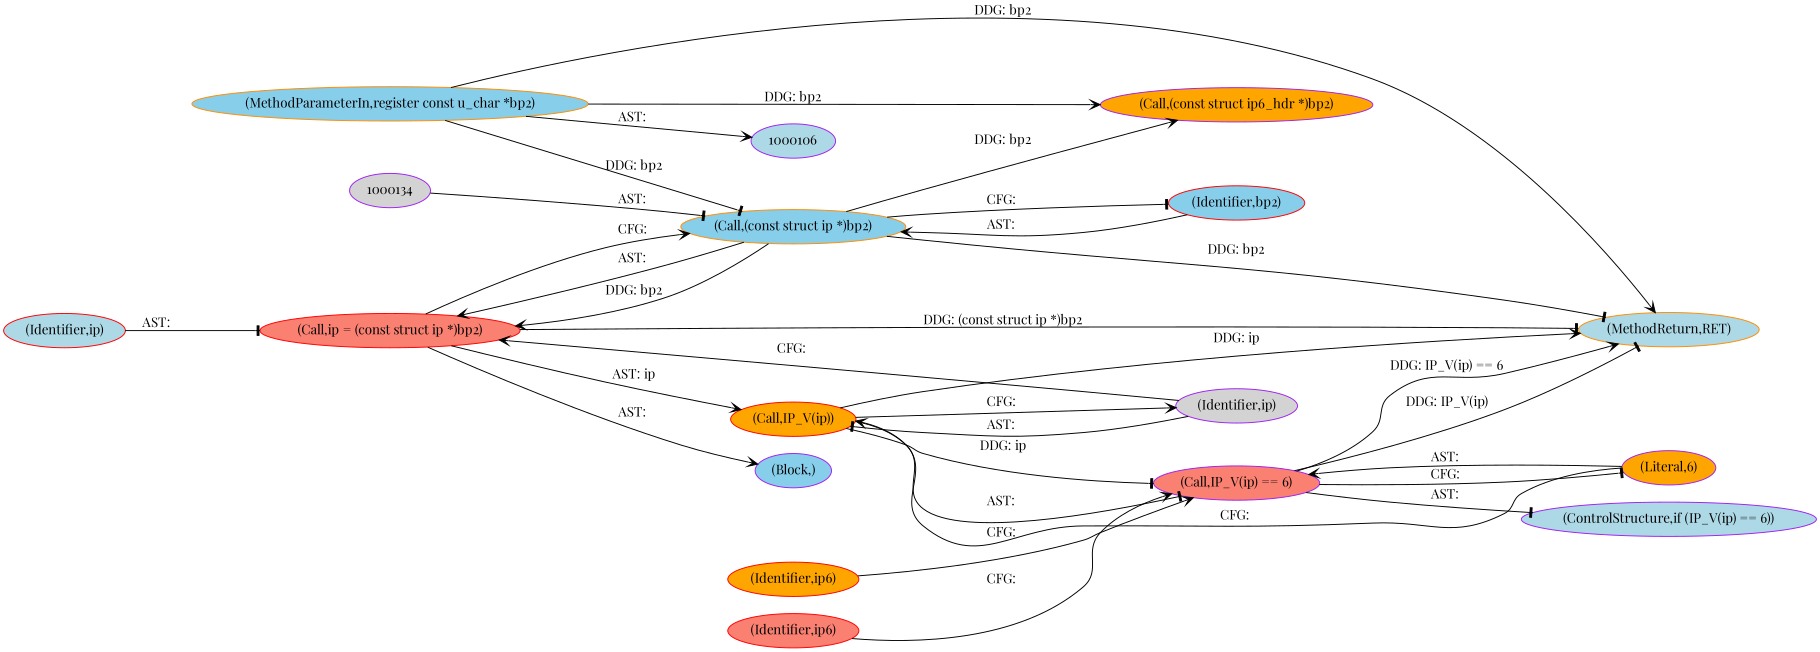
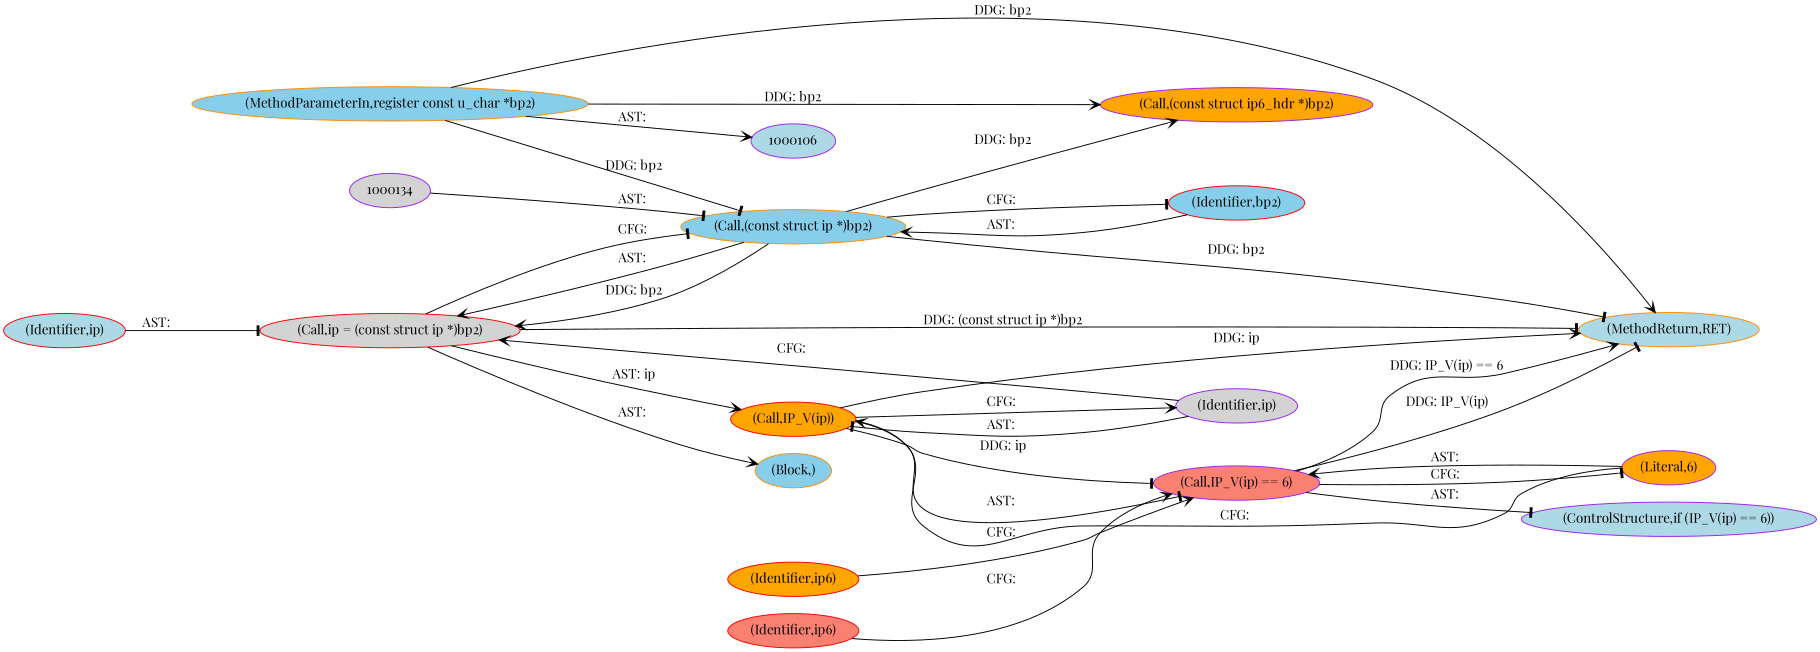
(550, 264) -> (552, 263)
(390, 331) -> (390, 331)
(793, 471) -> (793, 471)
